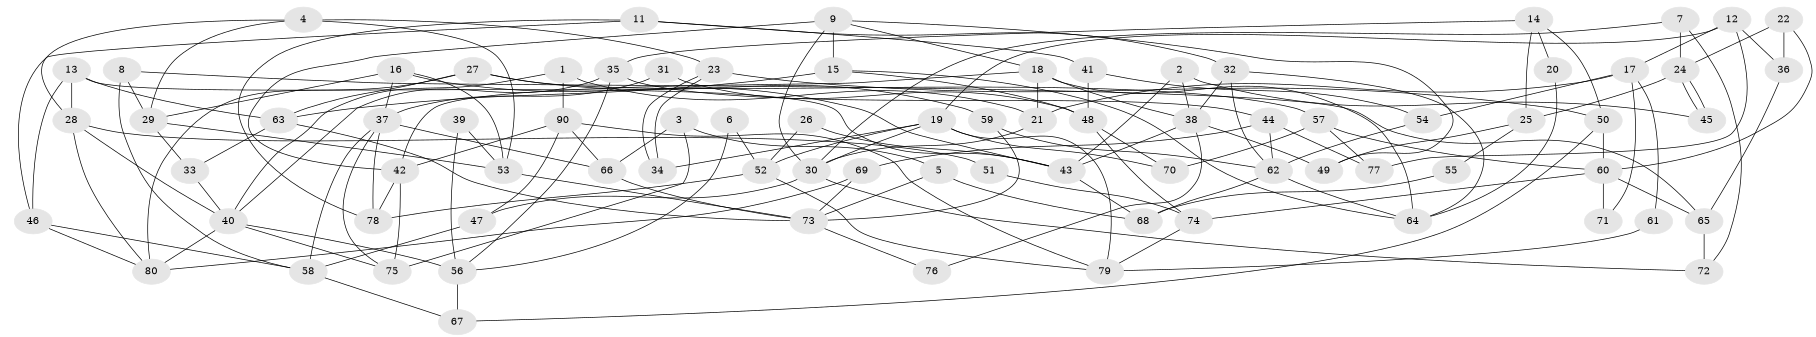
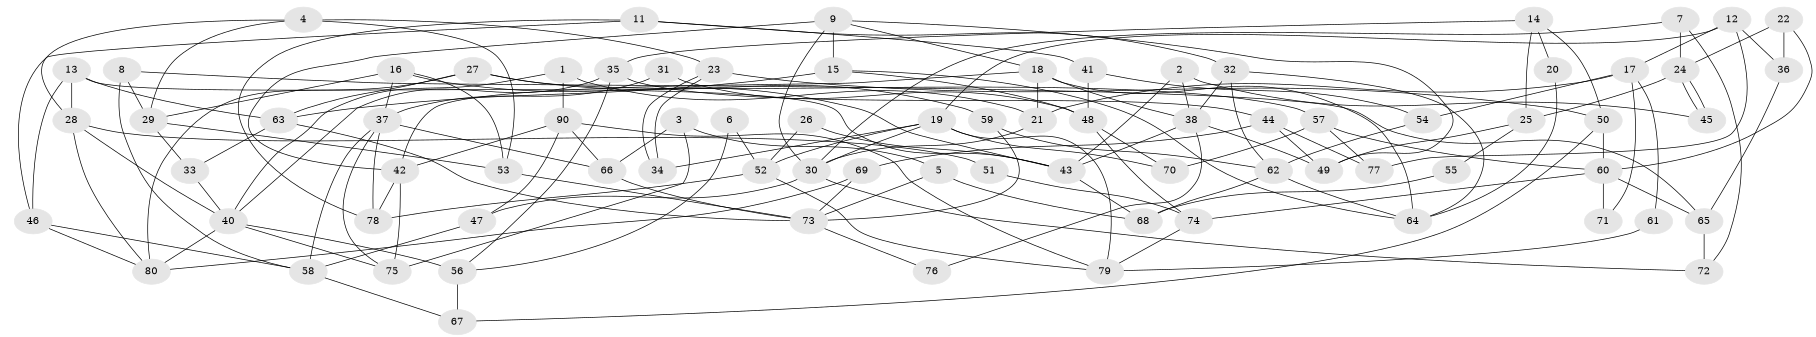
(460, 120) -> none
(1271, 146) -> (1296, 146)
